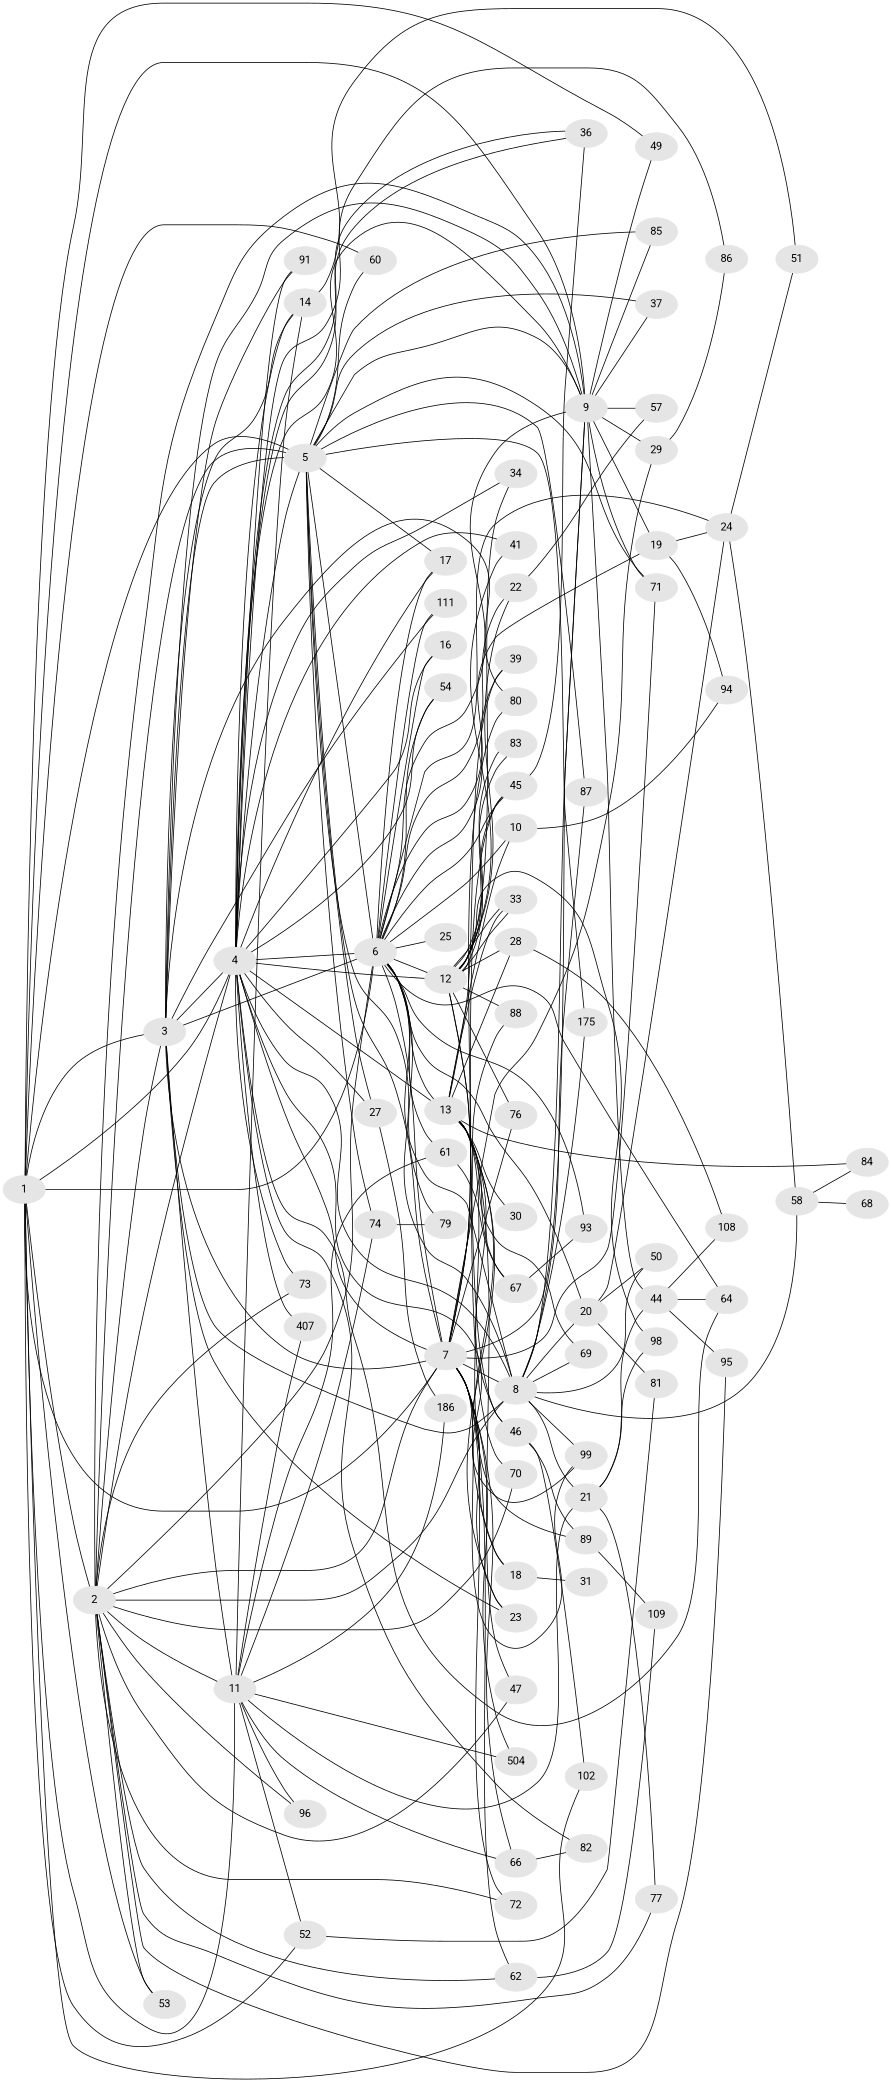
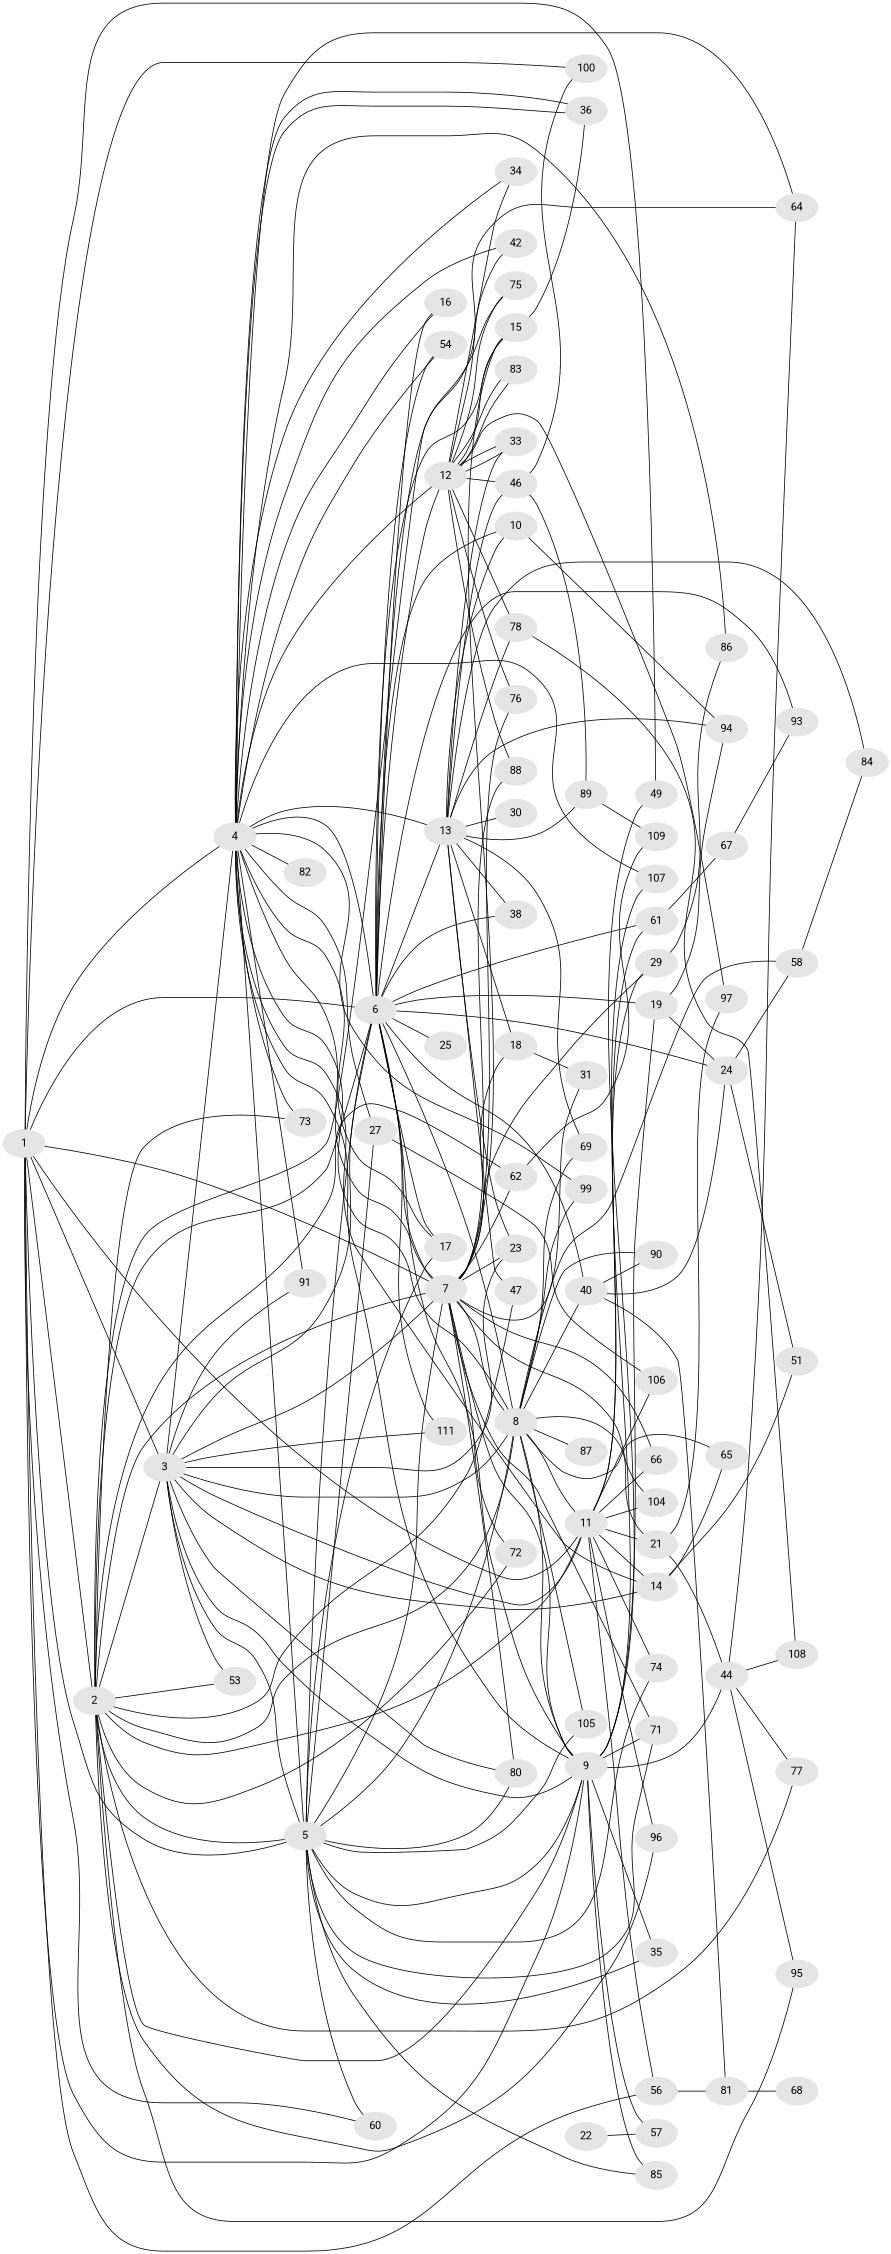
(656, 304) -> (656, 1953)
(546, 459) -> (429, 1846)
(516, 546) -> (516, 244)
(516, 660) -> (516, 915)
(457, 776) -> none
(489, 786) -> none
(516, 786) -> (516, 328)
(516, 942) -> (516, 628)
(586, 1023) -> (586, 1724)
(482, 1199) -> (550, 727)
(832, 1203) -> (764, 2091)
(446, 1225) -> none
(656, 1257) -> (656, 1255)
(151, 1278) -> none
(586, 1312) -> (586, 1291)
(305, 1327) -> (656, 879)
(656, 1342) -> (727, 999)
(446, 1408) -> (656, 1381)
none -> (727, 1456)
none -> (551, 1473)
(516, 1474) -> (516, 286)
(66, 1603) -> (188, 1588)
(507, 1647) -> (557, 1250)
(641, 1694) -> (762, 1724)
(516, 1762) -> (656, 1503)
(586, 1777) -> (586, 69)
(551, 1856) -> none
(305, 1935) -> (656, 2091)
